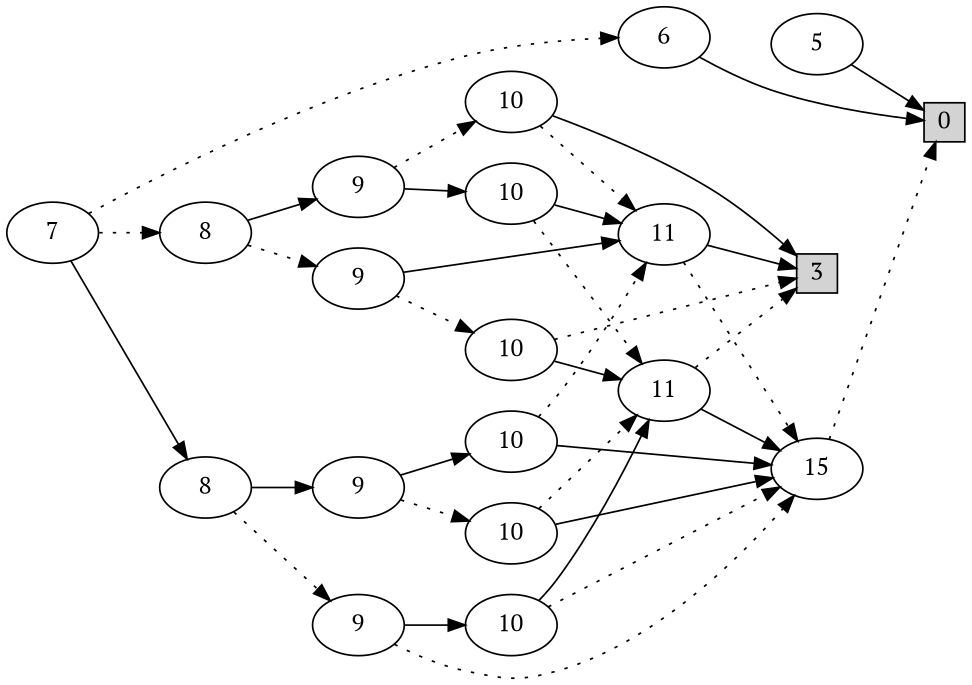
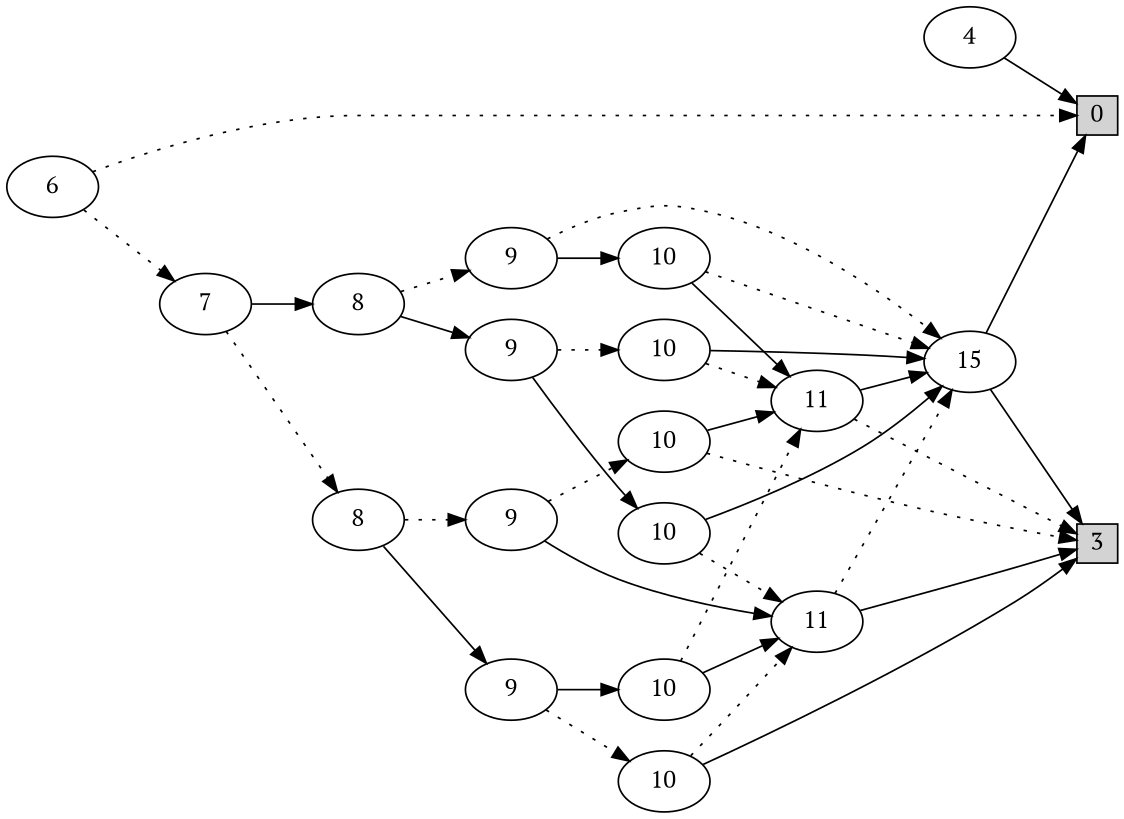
(817, 44) -> (970, 37)
(336, 98) -> (122, 240)
(800, 98) -> (573, 116)
(880, 299) -> (1032, 242)
none -> (1031, 449)
